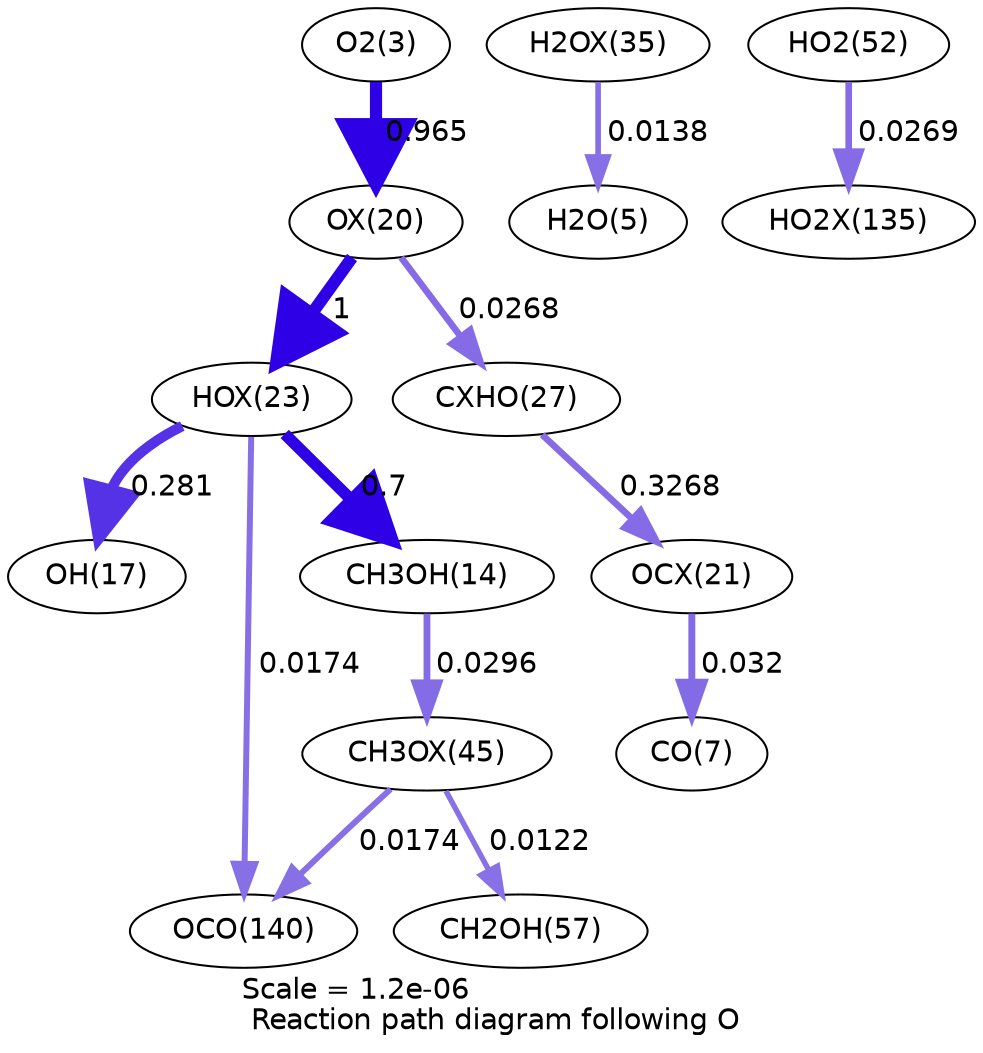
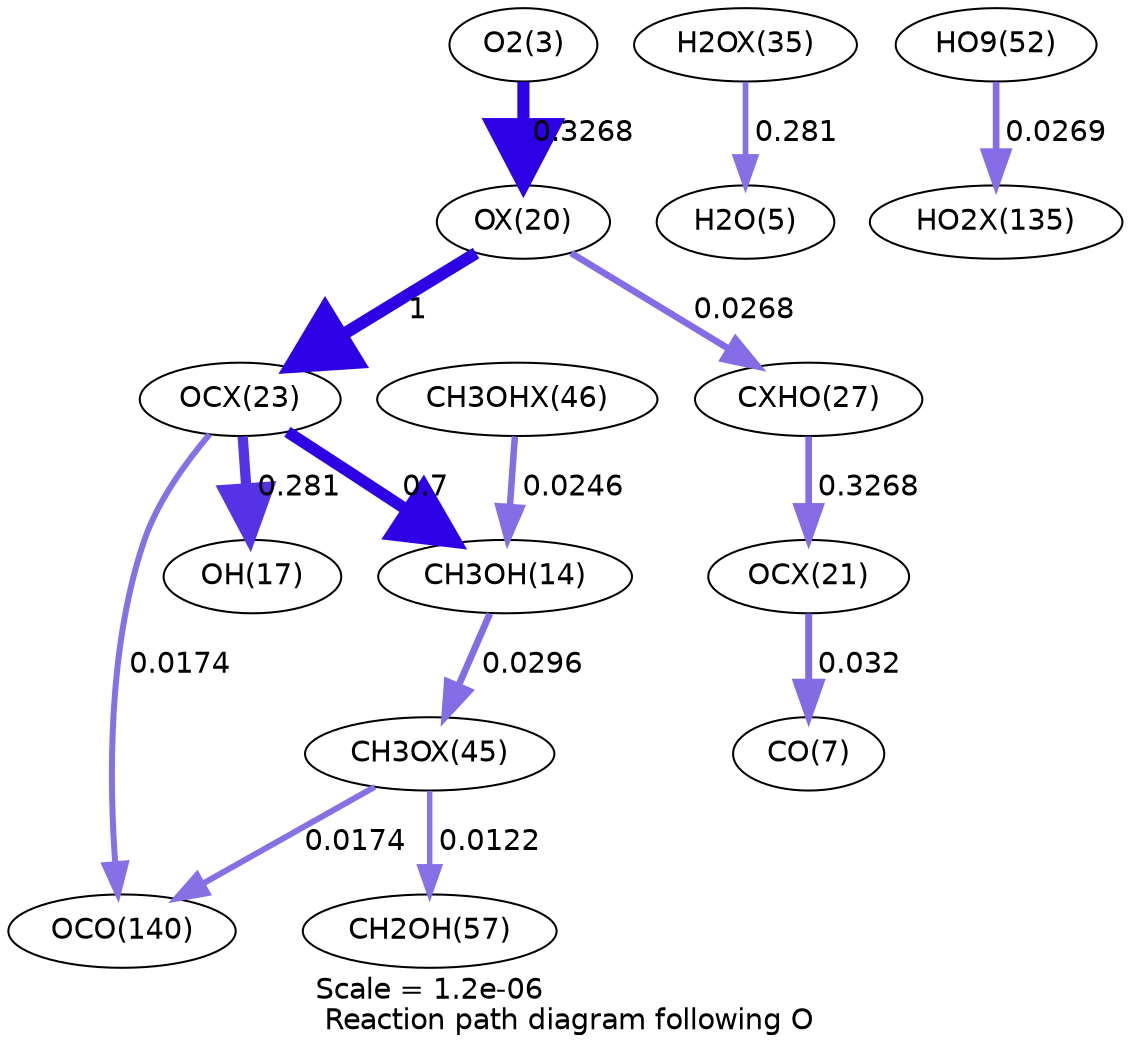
(849, 45) -> (996, 45)
(423, 133) -> (579, 133)
(654, 133) -> (792, 133)
(252, 399) -> (240, 399)
none -> (517, 399)
